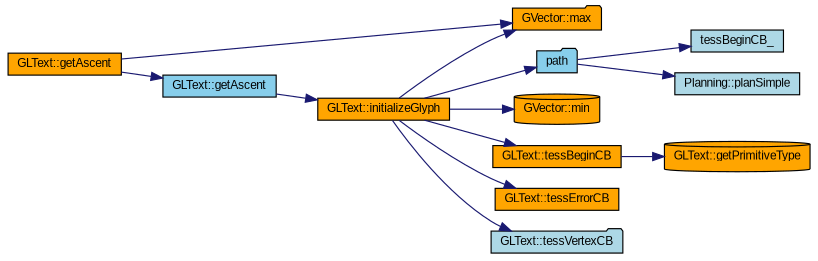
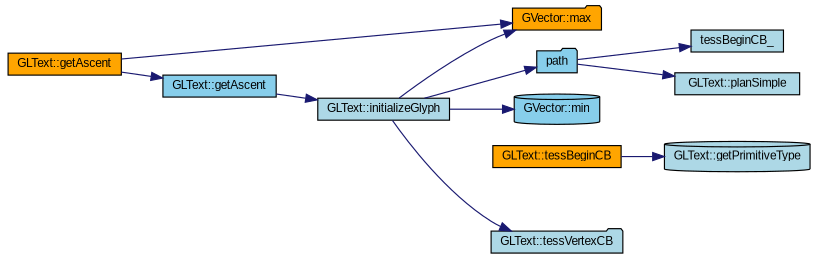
(737, 84) -> (737, 84)
(384, 109) -> (384, 109)
(557, 109) -> (557, 109)
(465, 131) -> none
(737, 157) -> (737, 157)
(557, 199) -> none
